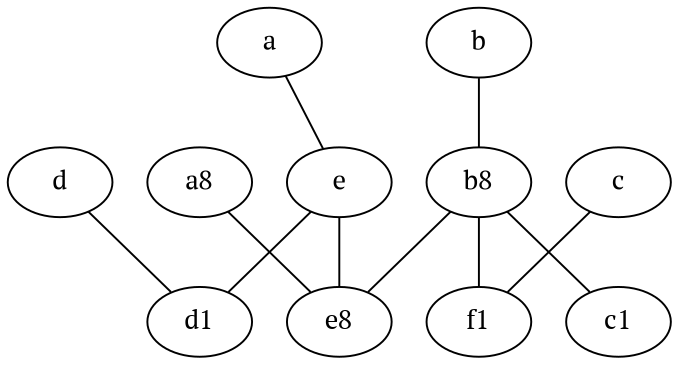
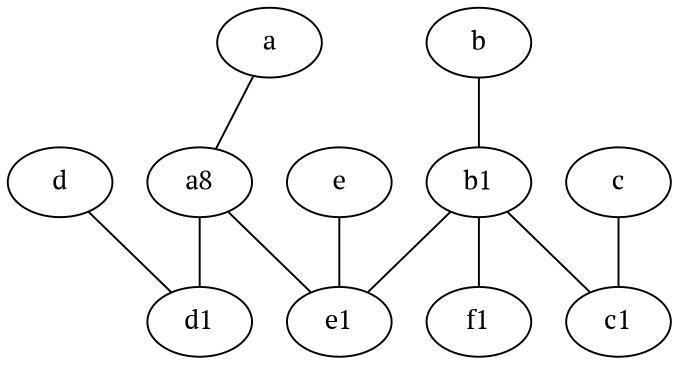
(304, 113) -> (235, 113)
(479, 182) -> (479, 182)
(278, 244) -> (200, 252)
(557, 244) -> (619, 252)
(339, 322) -> (339, 322)
